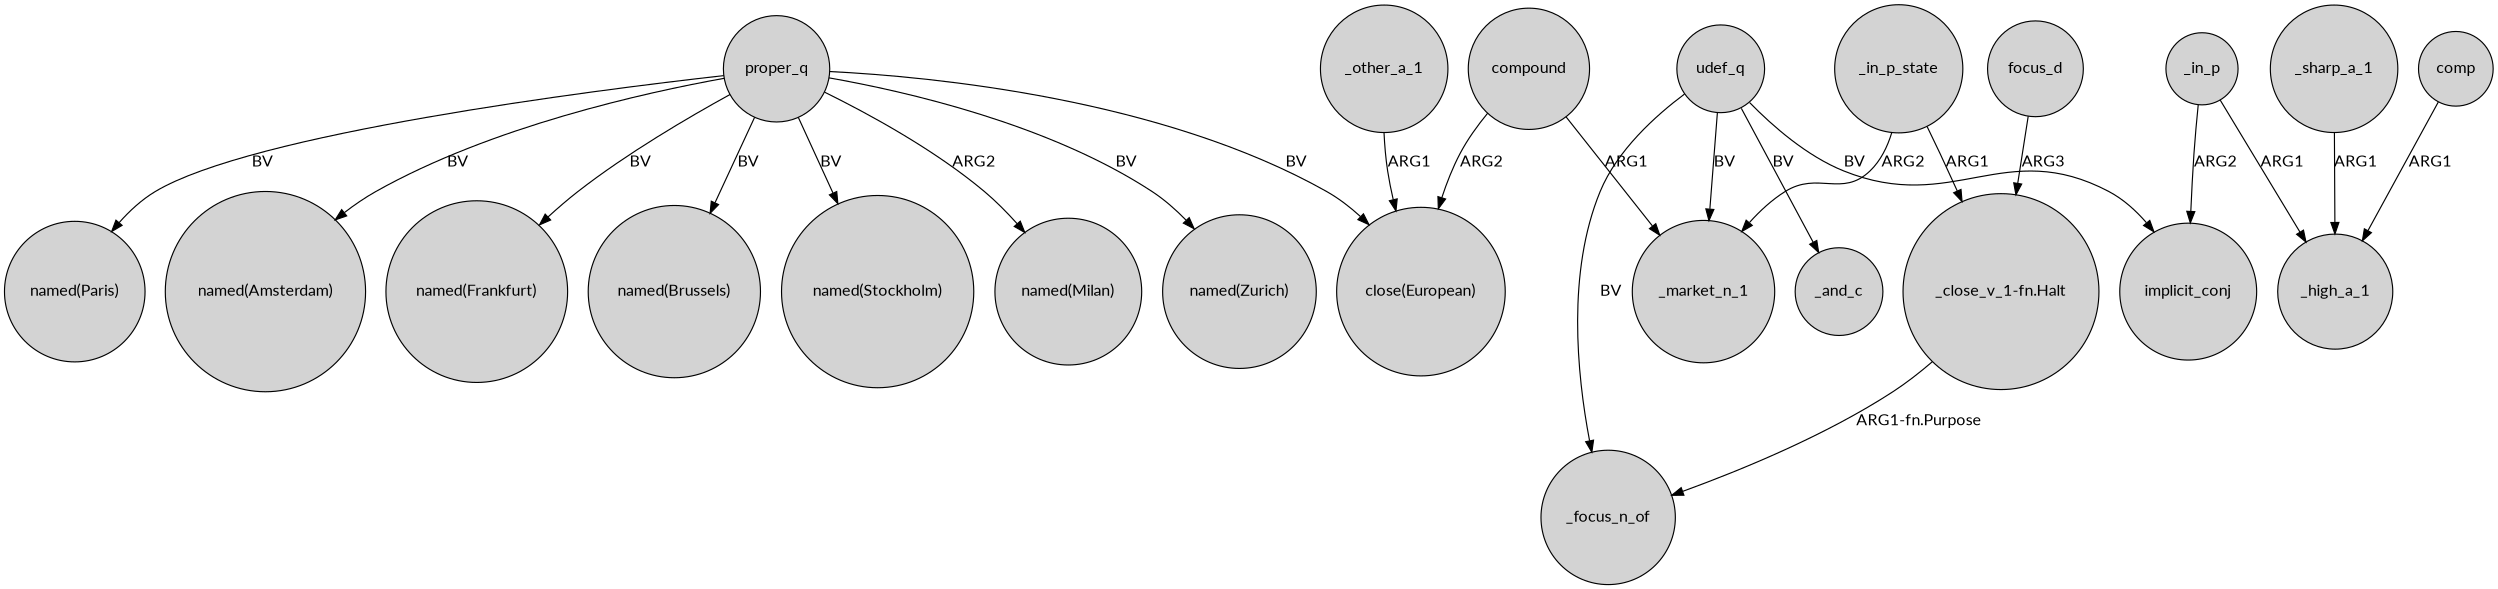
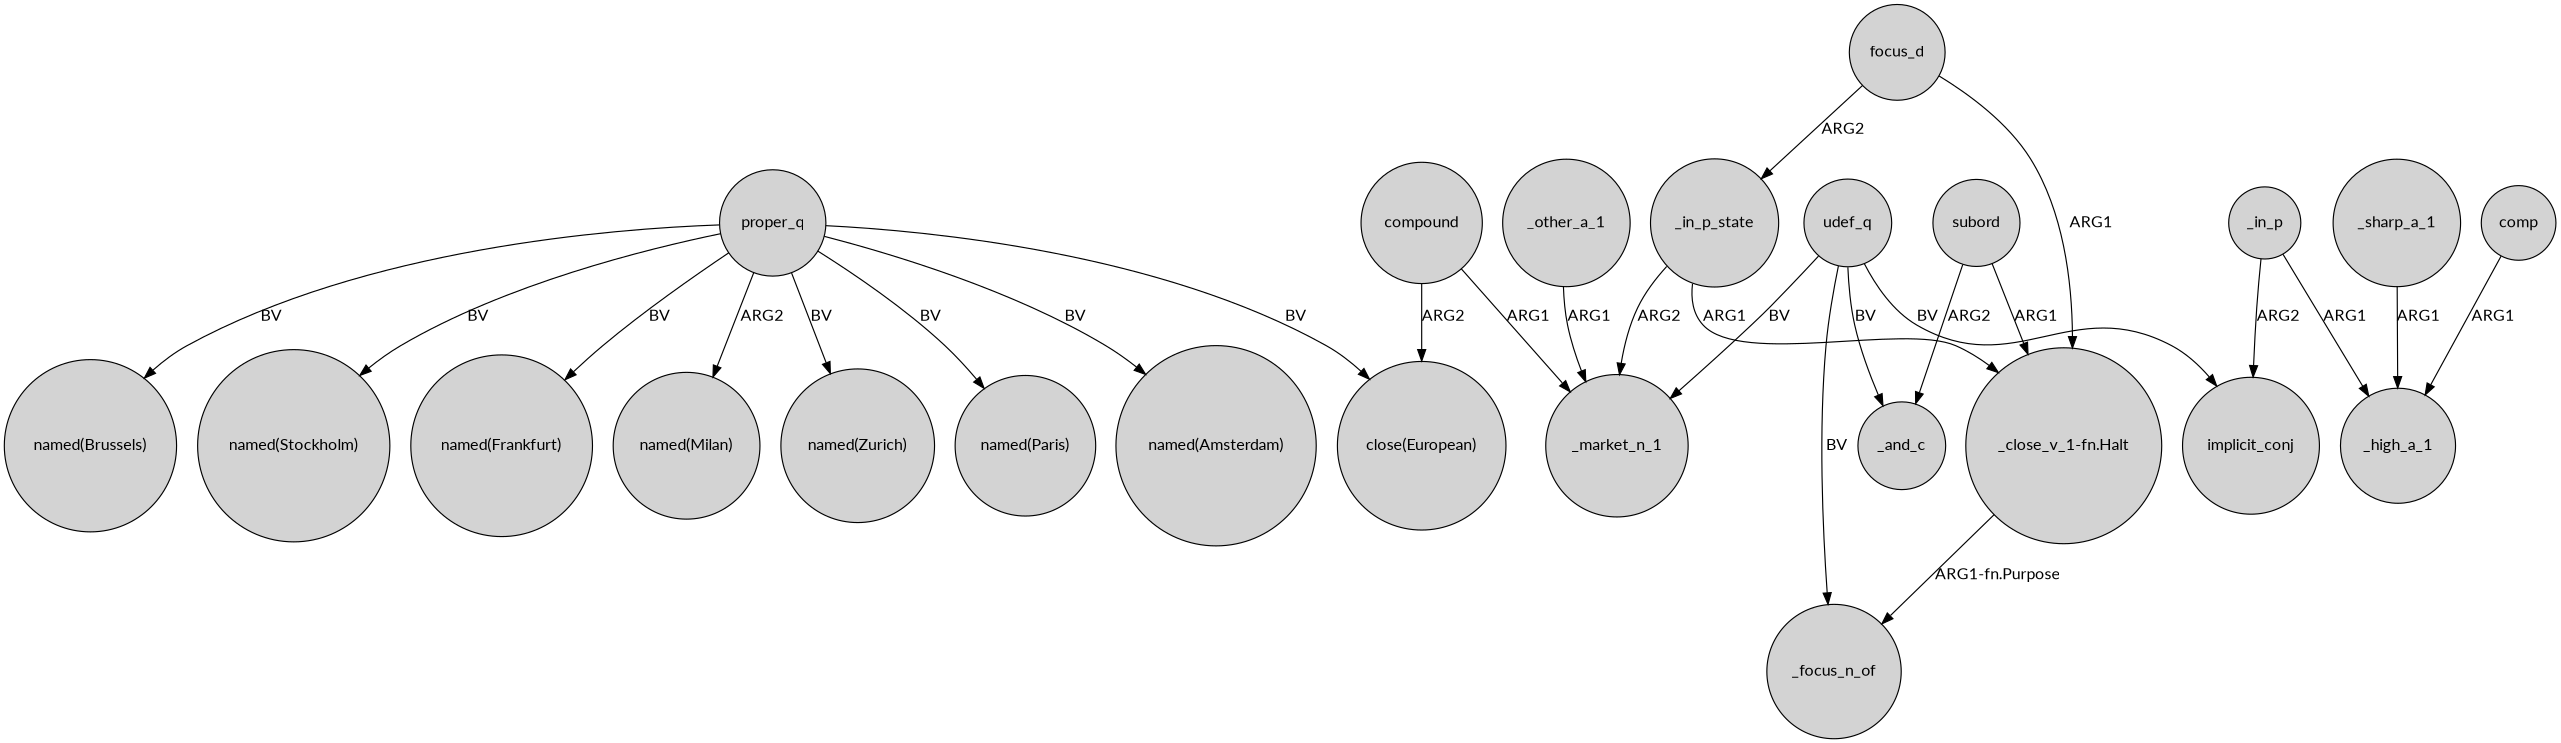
none -> (1816, 128)
(2043, 162) -> (2091, 223)
(1387, 166) -> (1569, 330)
none -> (1976, 223)
